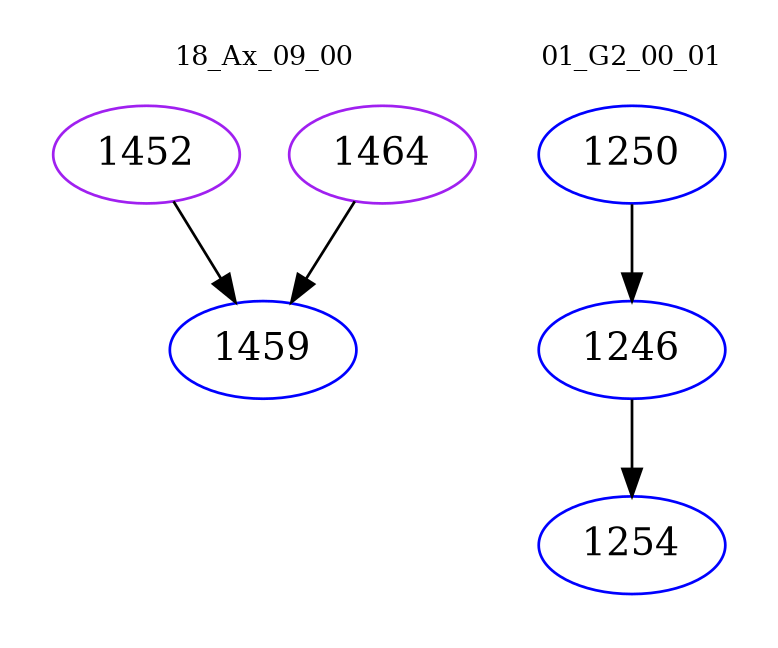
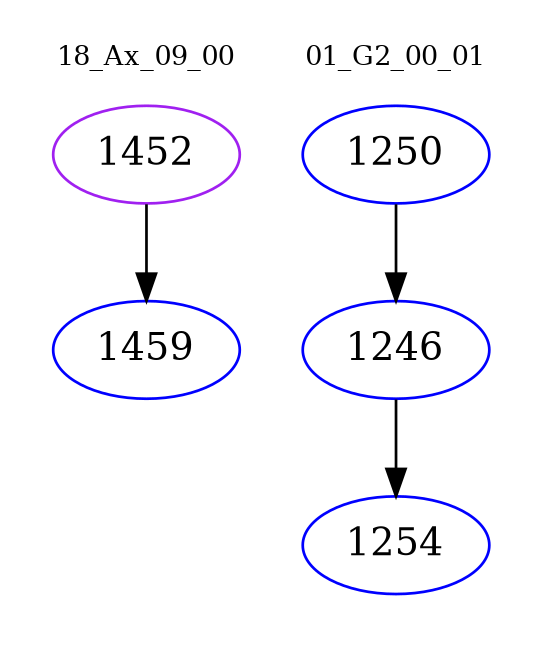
(382, 155) -> none
